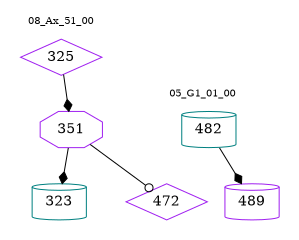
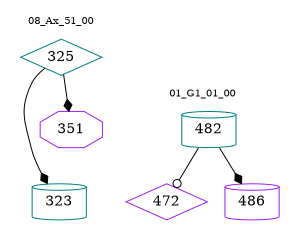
(61, 57) -> (61, 57)
(203, 94) -> (203, 94)
(66, 160) -> (25, 119)
(125, 170) -> (189, 164)
(252, 202) -> (252, 202)
